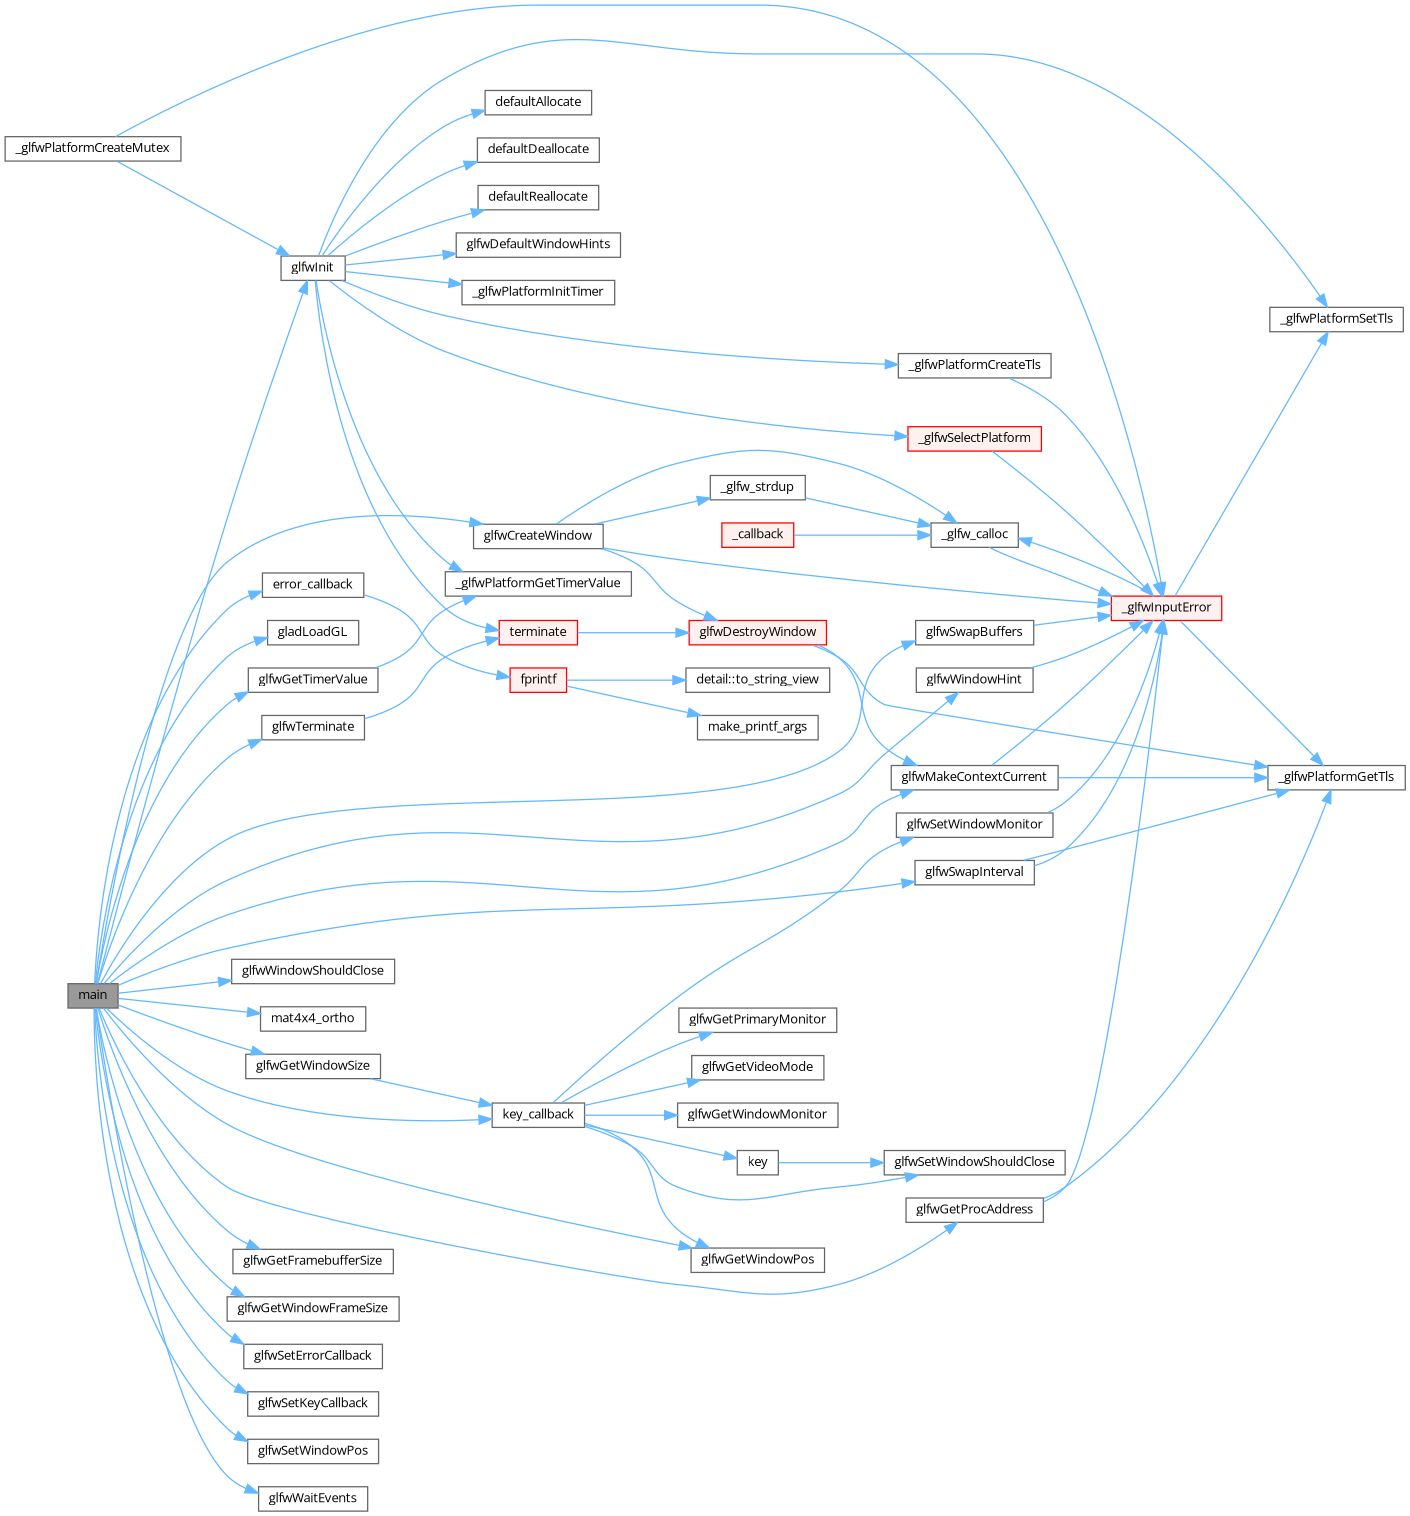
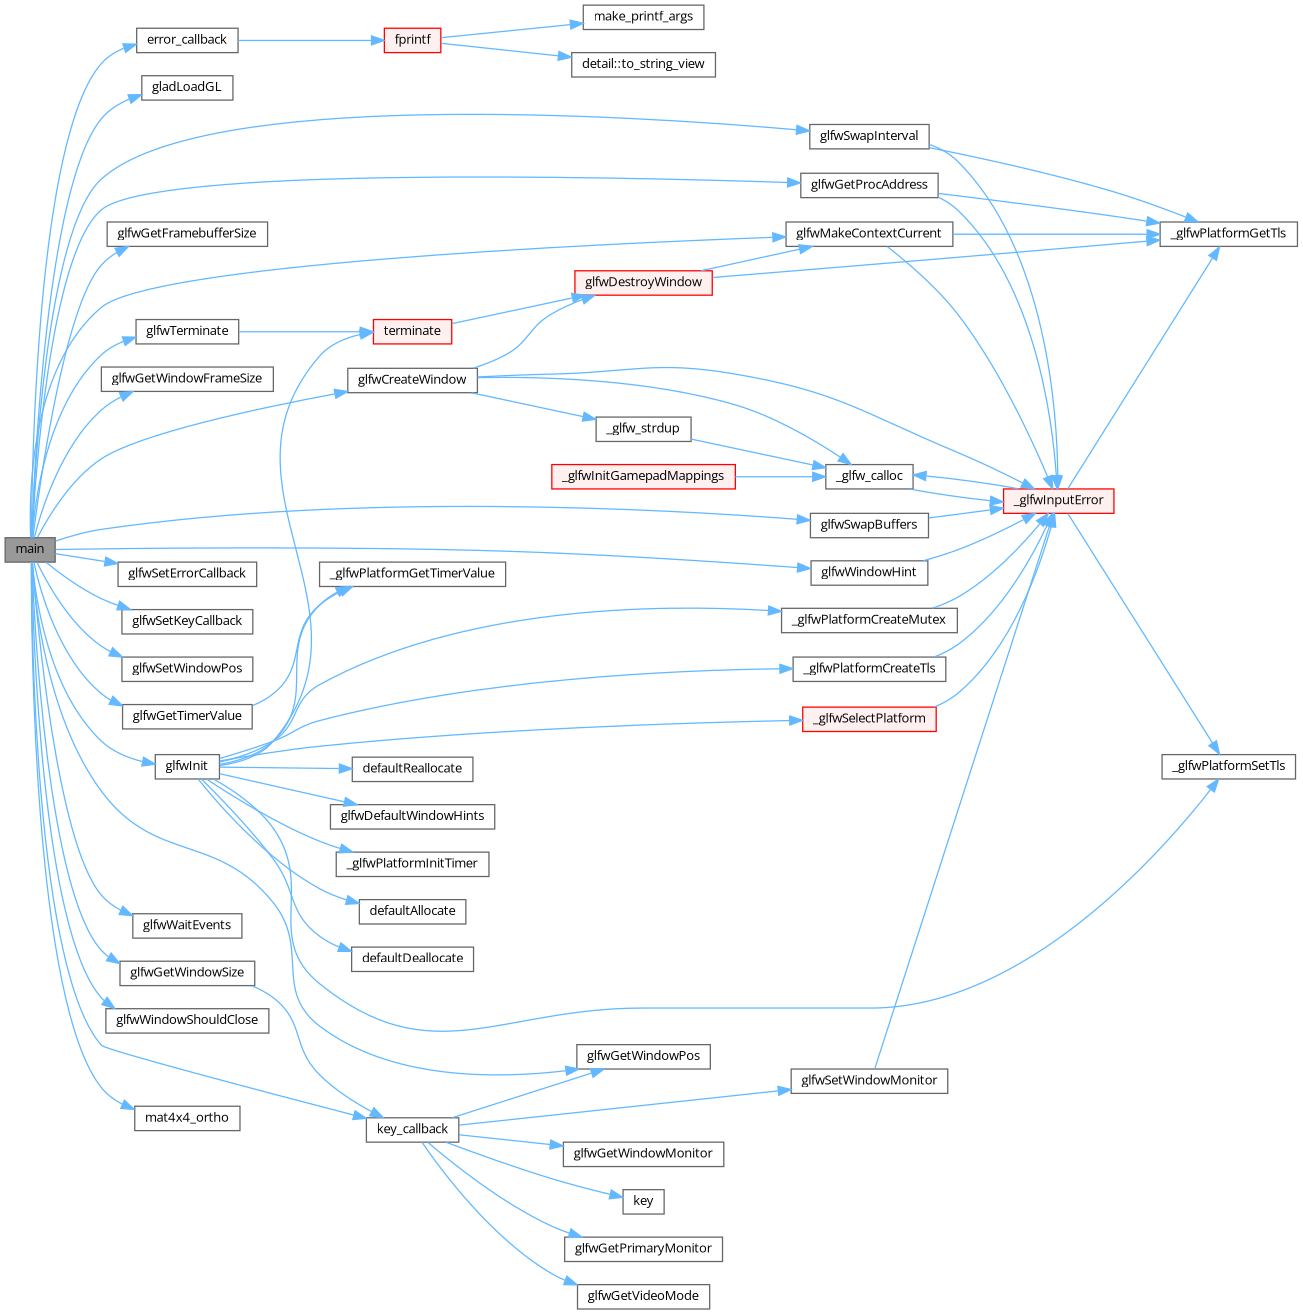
(197, 205) -> (474, 630)
(758, 535) -> (644, 477)
(975, 1163) -> none
